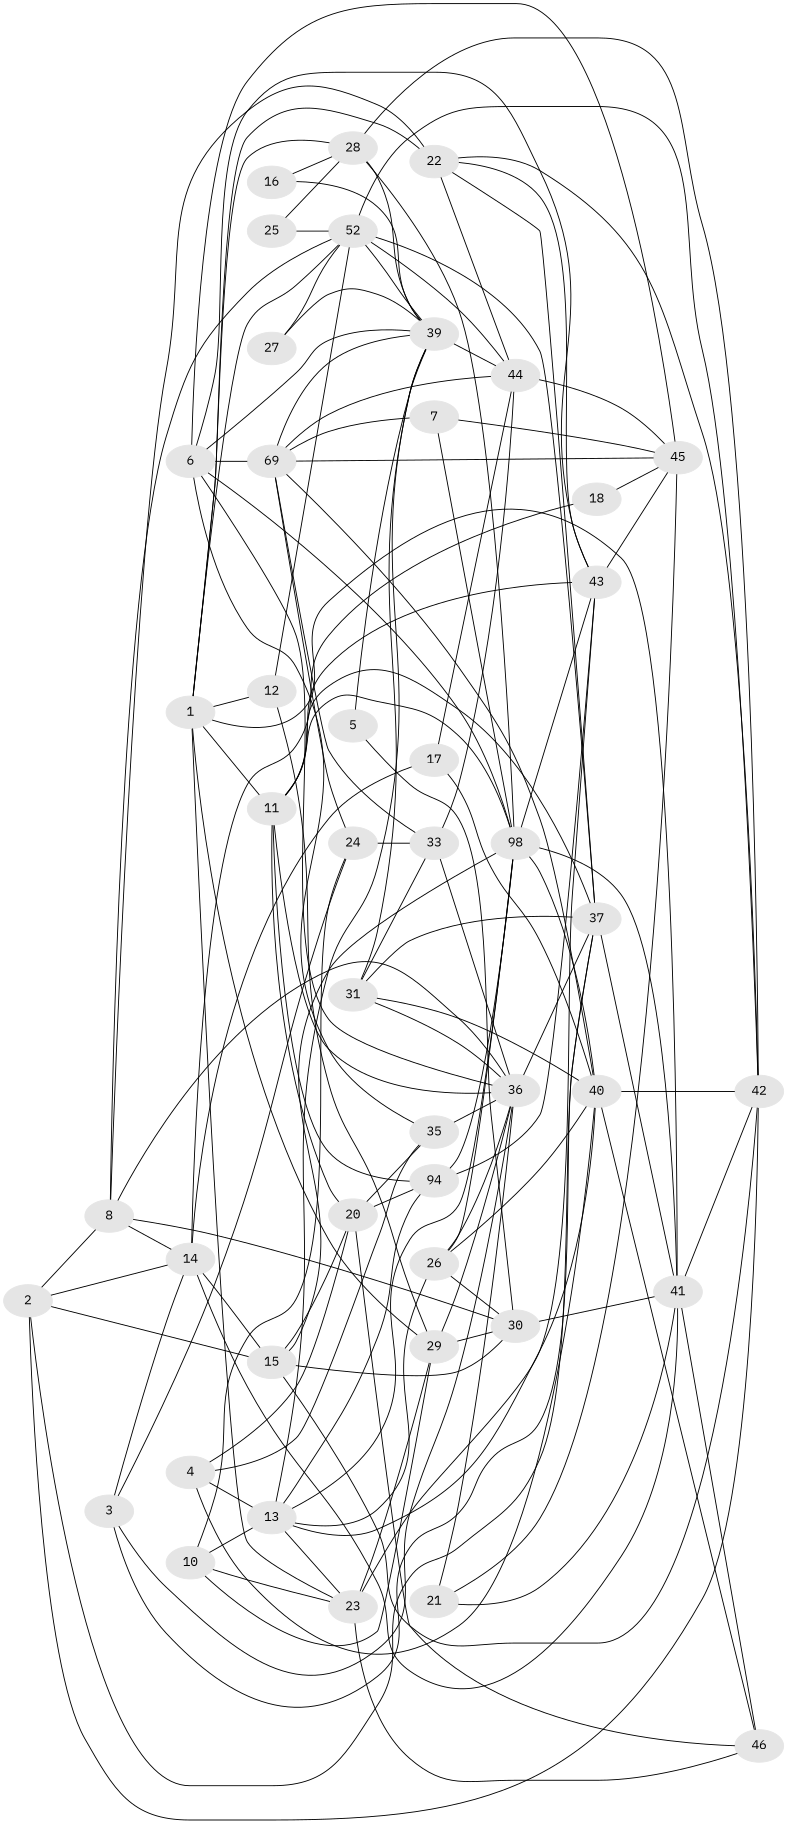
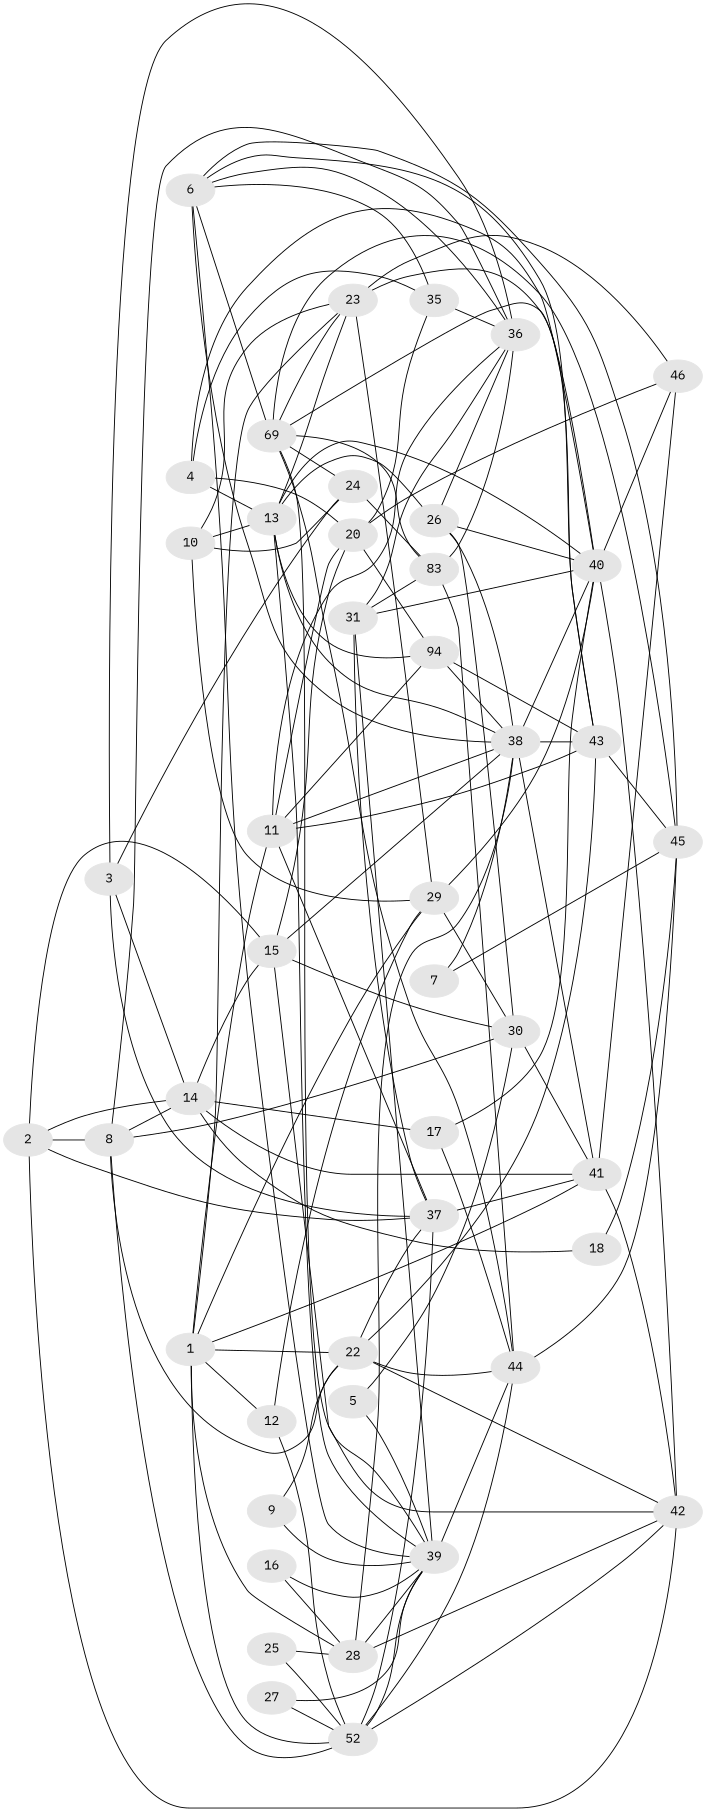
(347, 426) -> (307, 366)
(434, 843) -> (434, 569)
(515, 843) -> (515, 742)
(550, 1019) -> none
(482, 1215) -> (545, 755)
none -> (272, 1511)
(434, 1602) -> none
